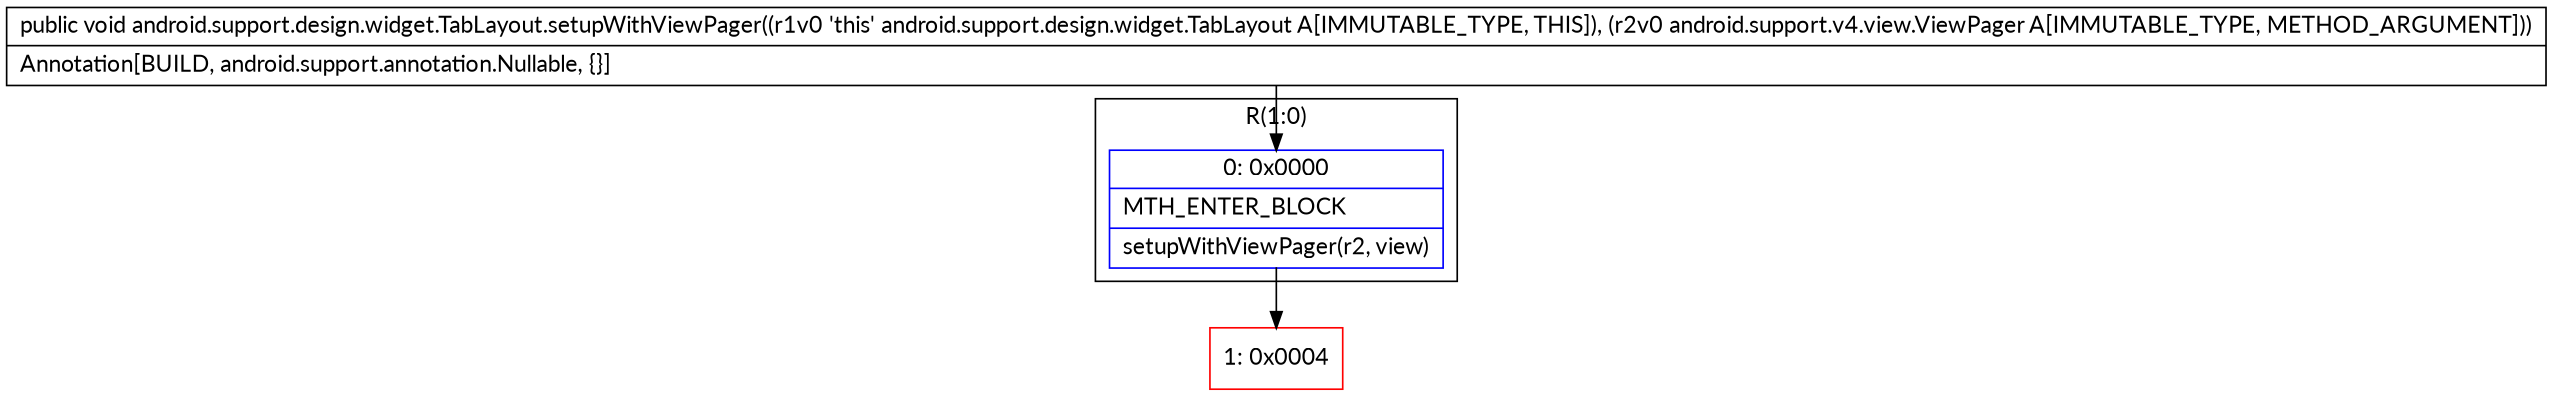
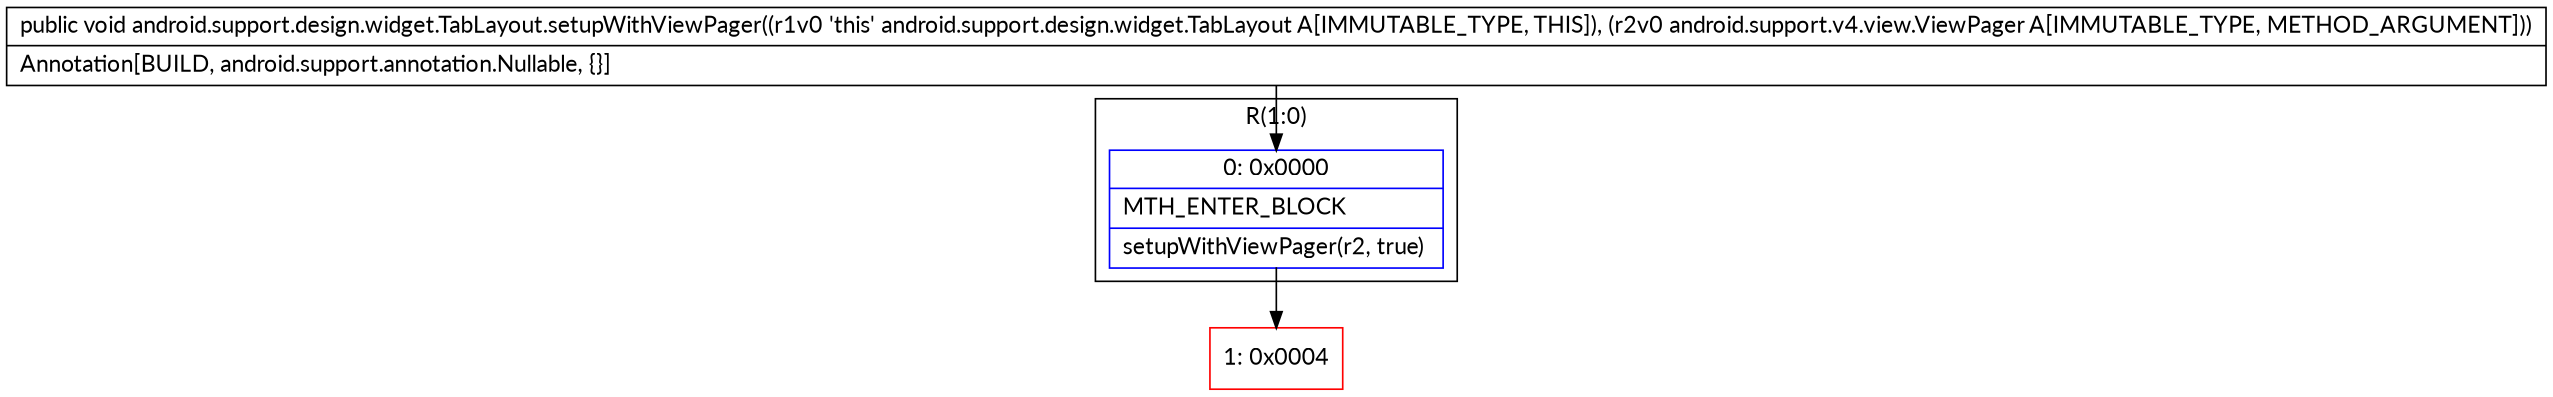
(1276, 247) -> (1274, 247)
